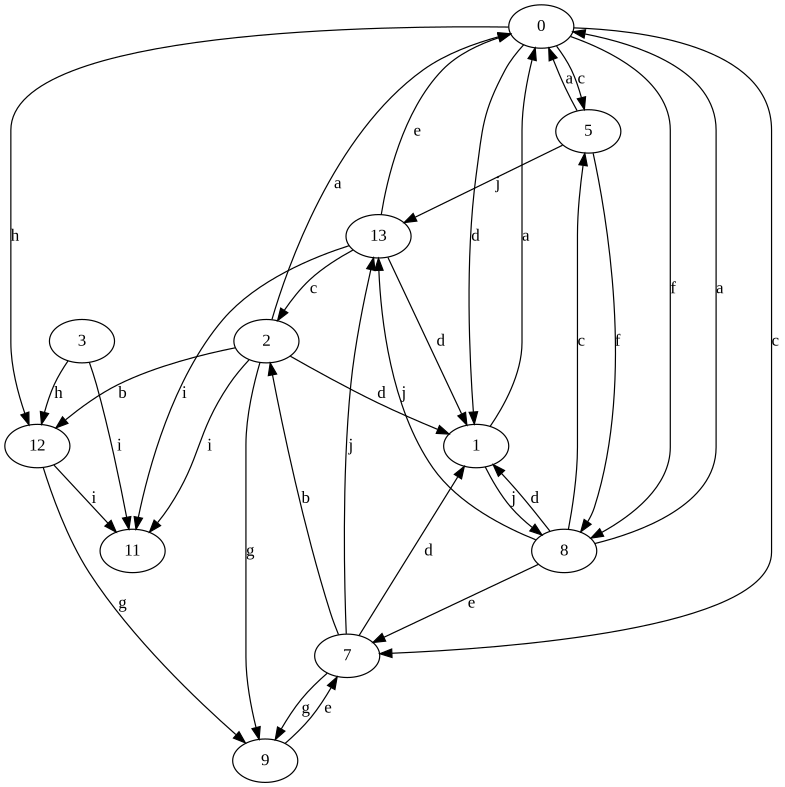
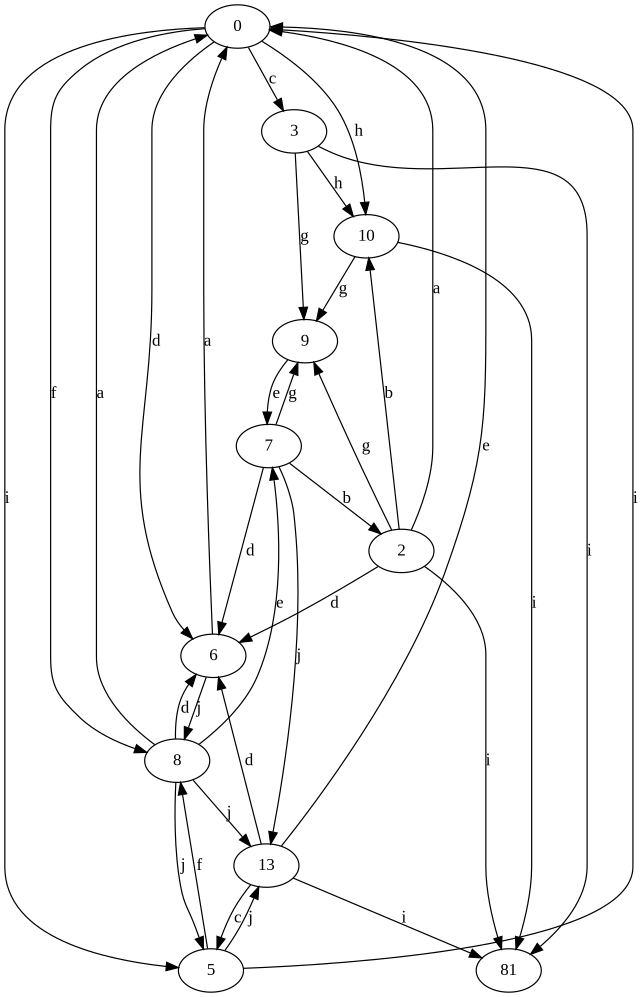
(570, 79) -> (635, 498)
(582, 79) -> (7, 498)
none -> (299, 230)
(315, 275) -> (233, 910)
(582, 341) -> (183, 866)
(772, 424) -> (263, 74)
(37, 446) -> (366, 236)
(476, 446) -> (213, 656)
(133, 551) -> (509, 970)
